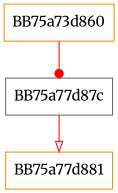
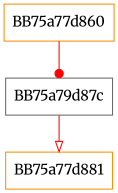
(59, 23) -> (59, 23)
(59, 97) -> (59, 97)
